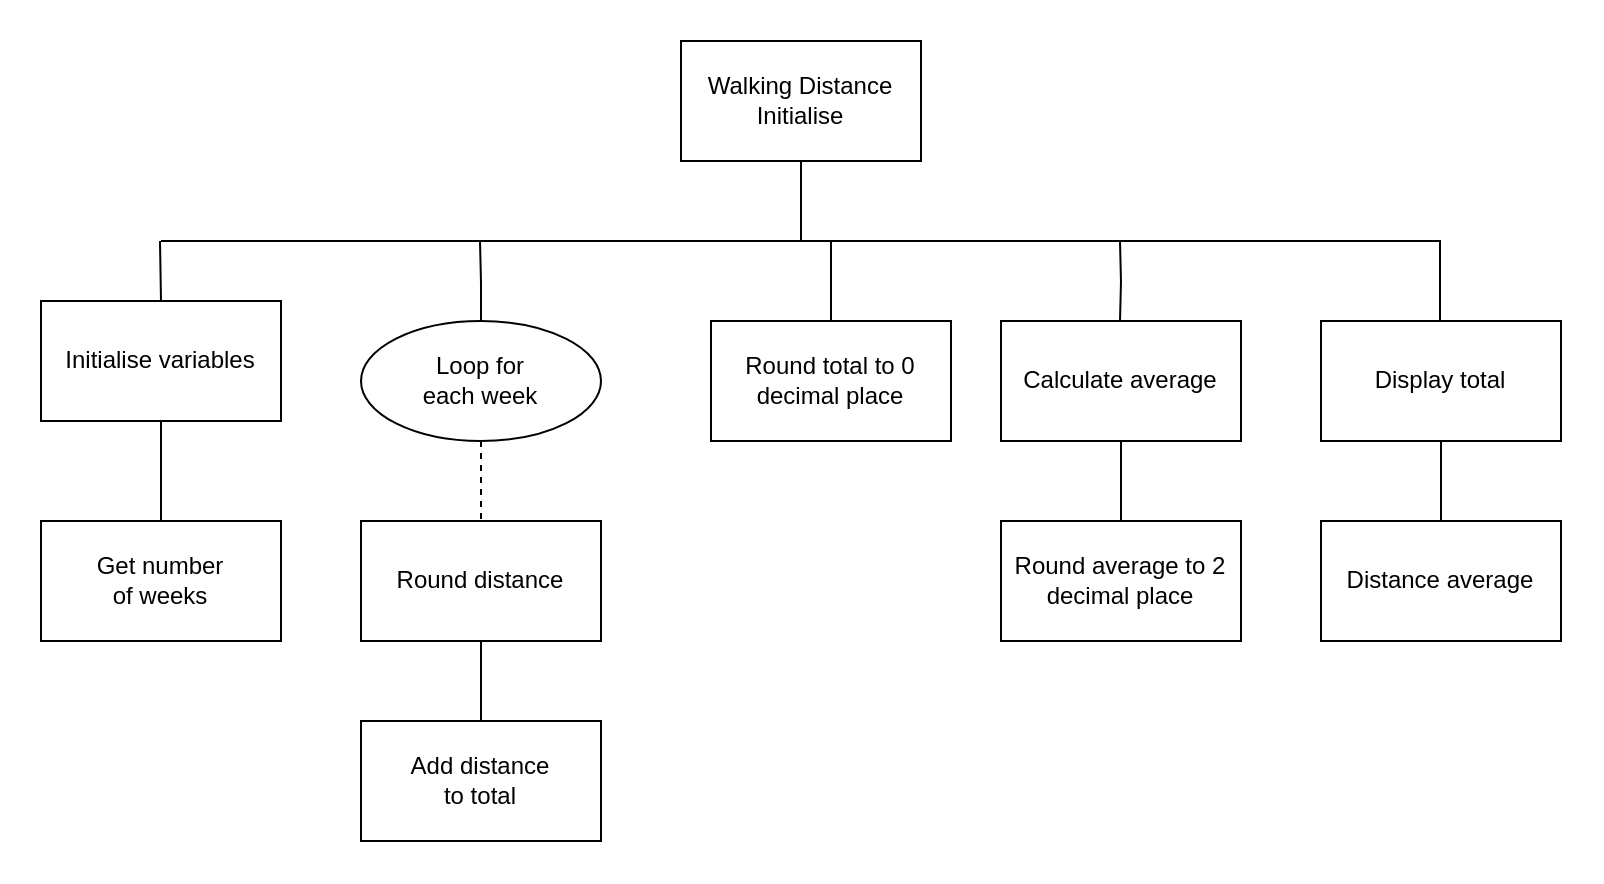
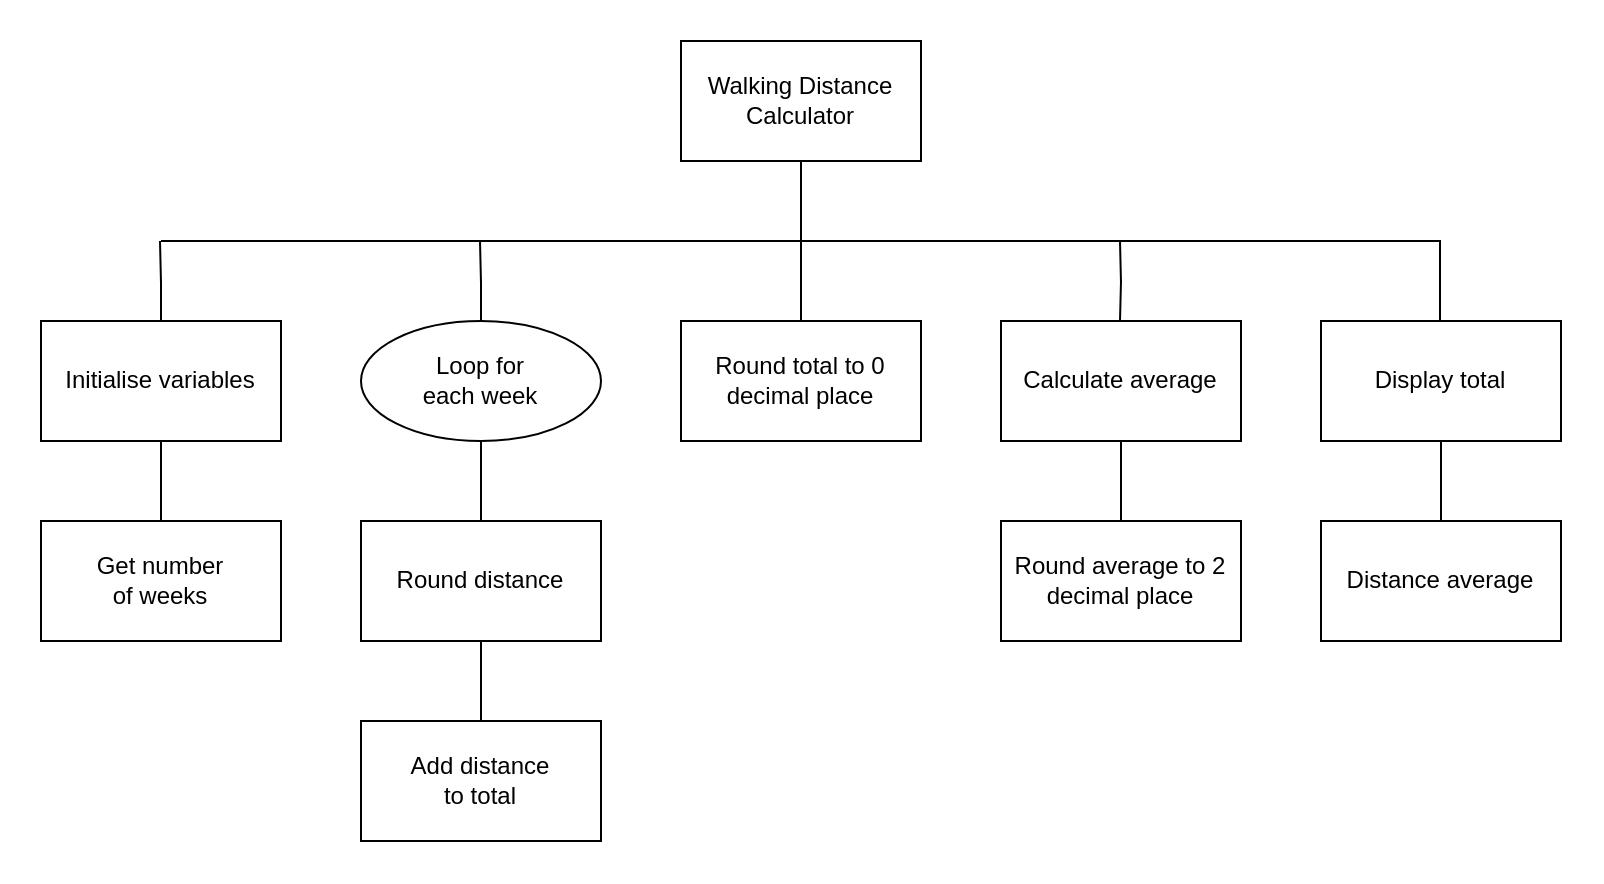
(801, 101) -> (801, 101)
(161, 361) -> (161, 381)
(831, 381) -> (801, 381)
(481, 483) -> (481, 483)
